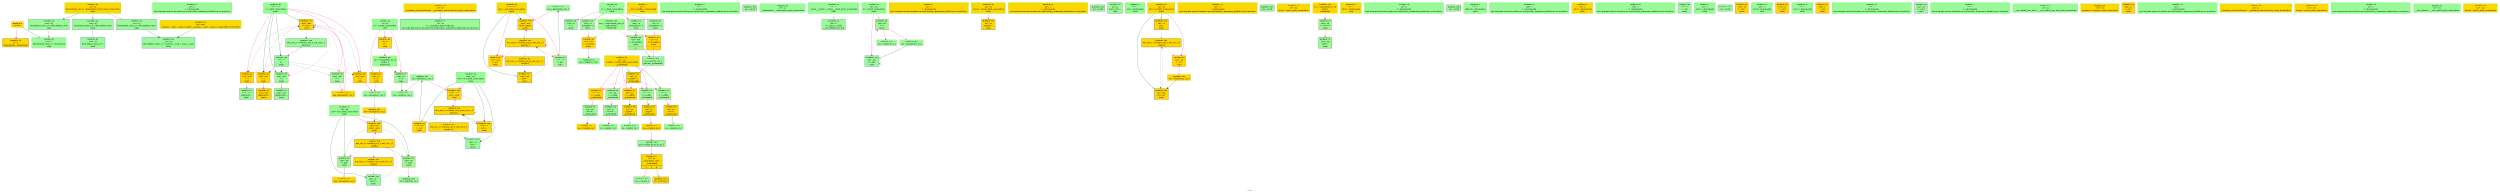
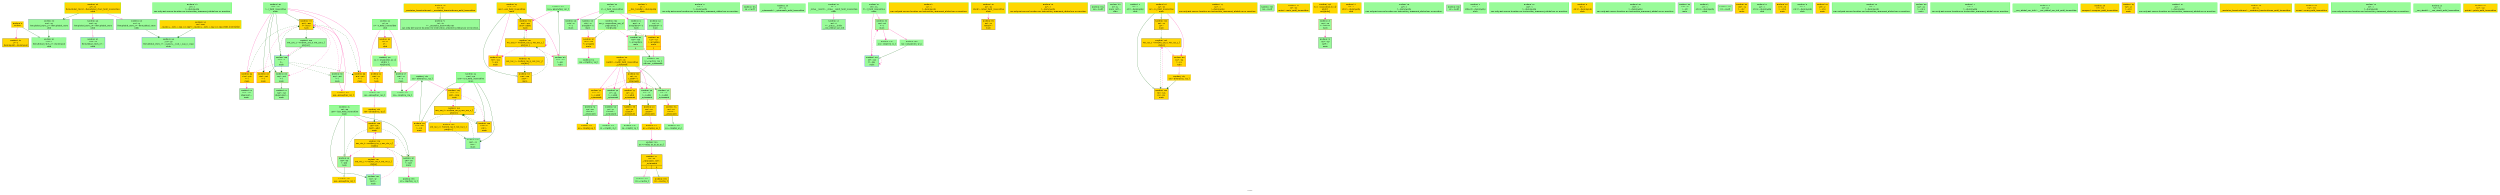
(49, 33) -> (49, 33)
(264, 94) -> none
